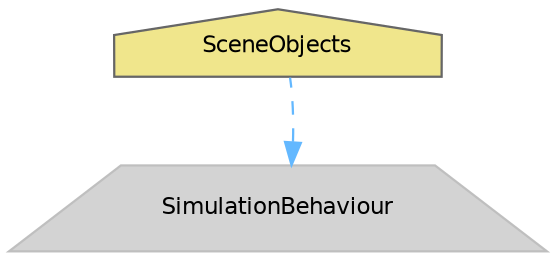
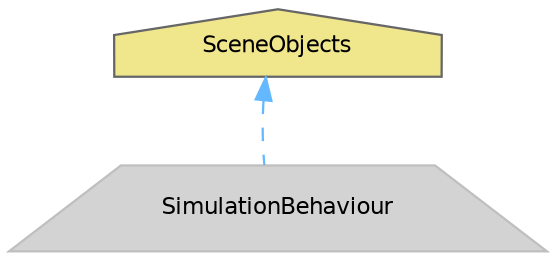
(293, 110) -> (263, 133)
